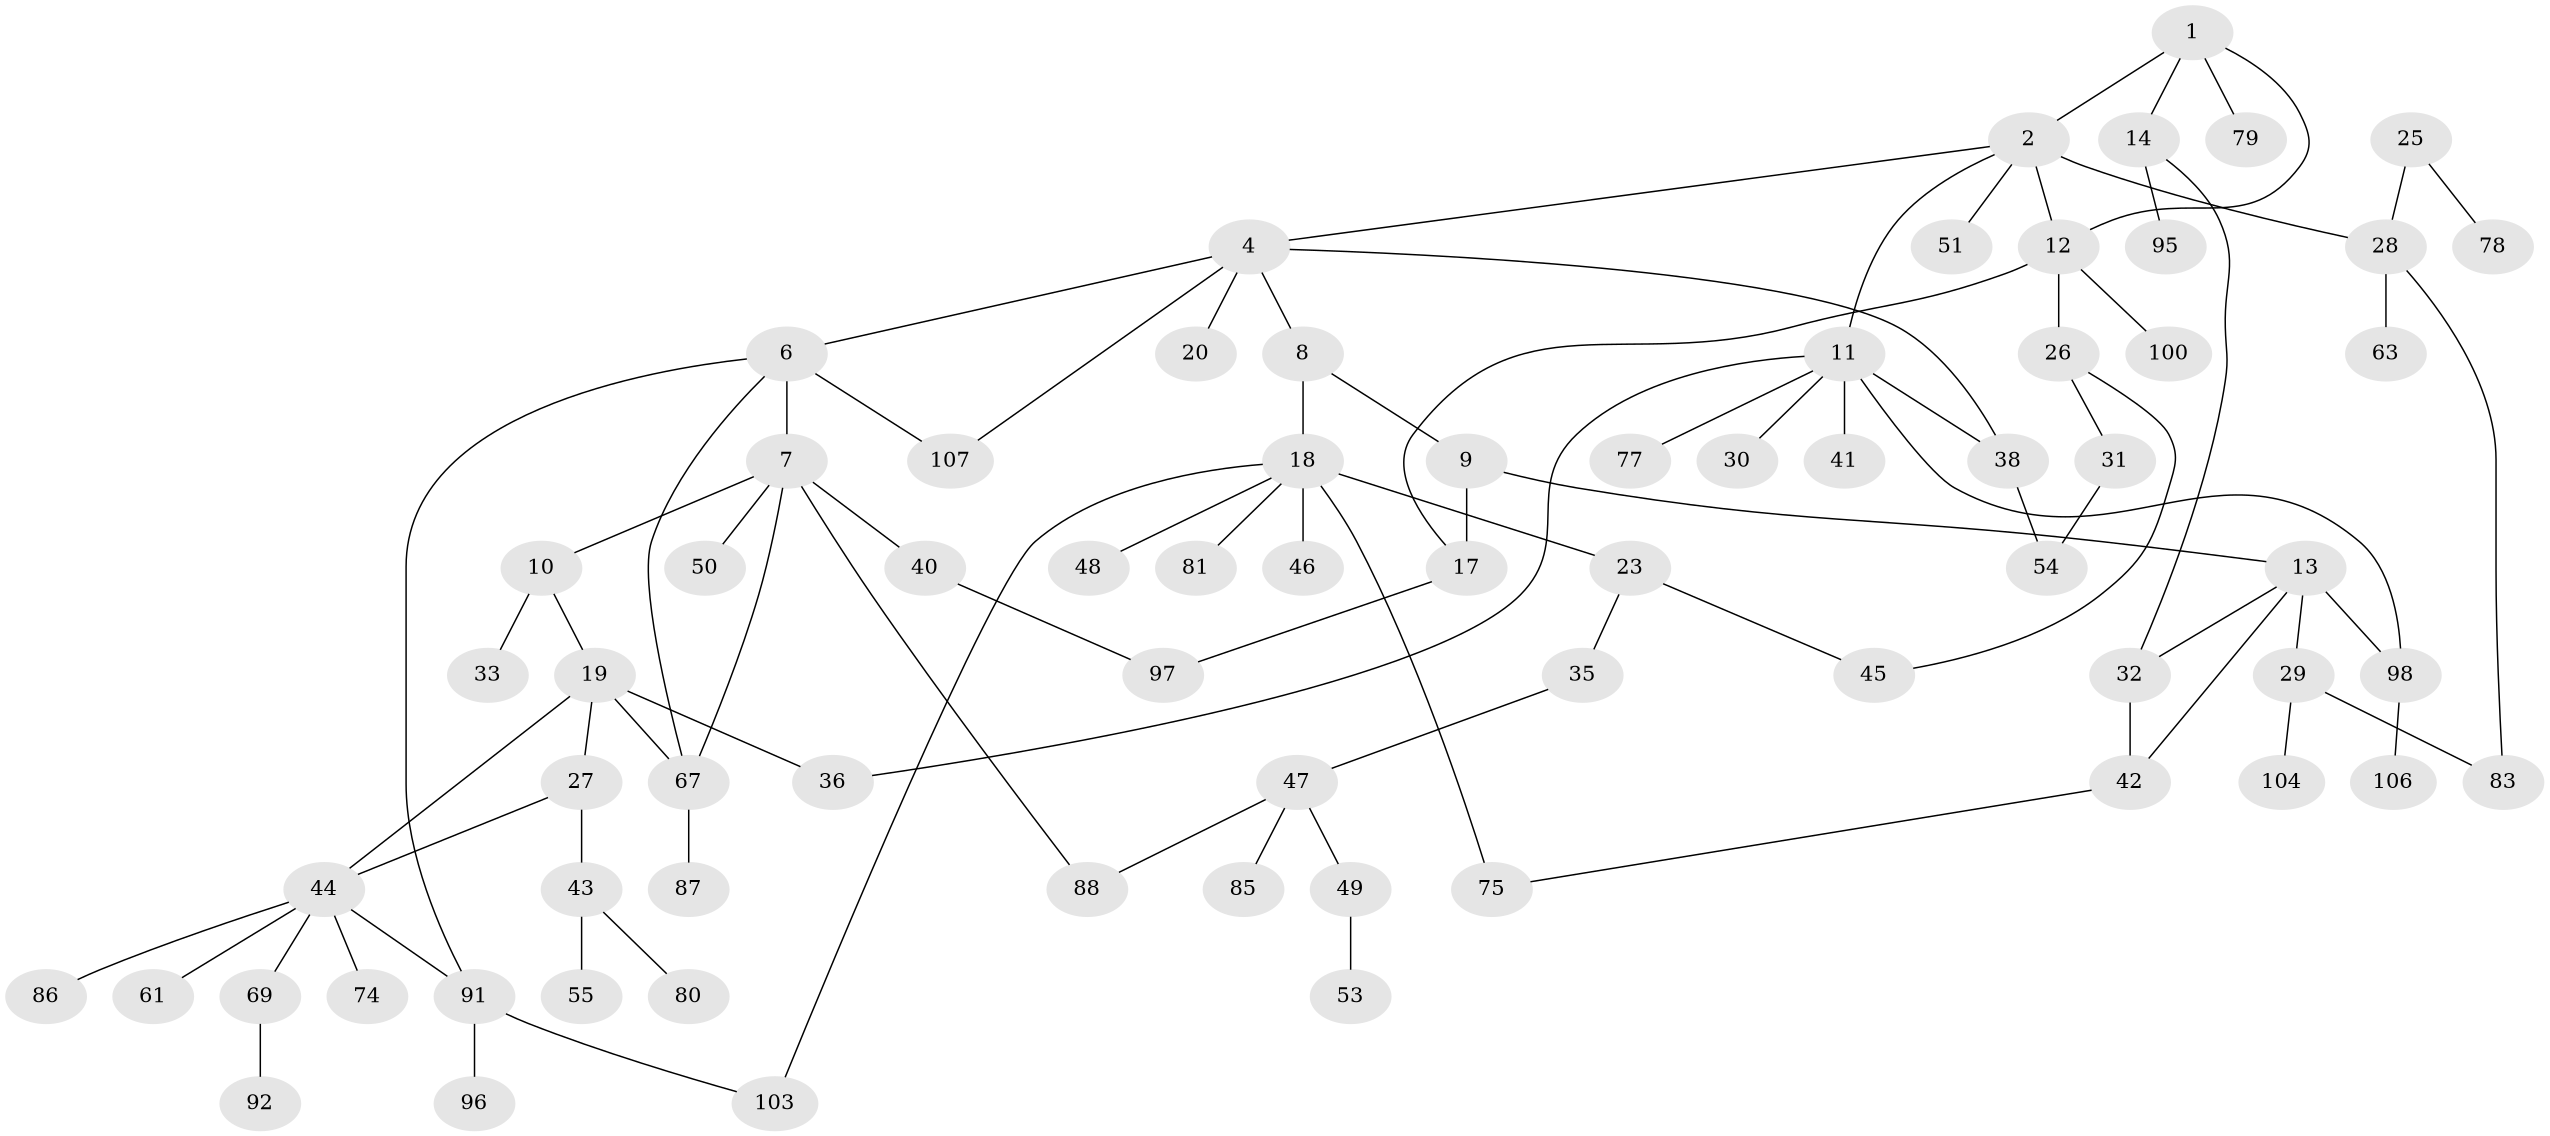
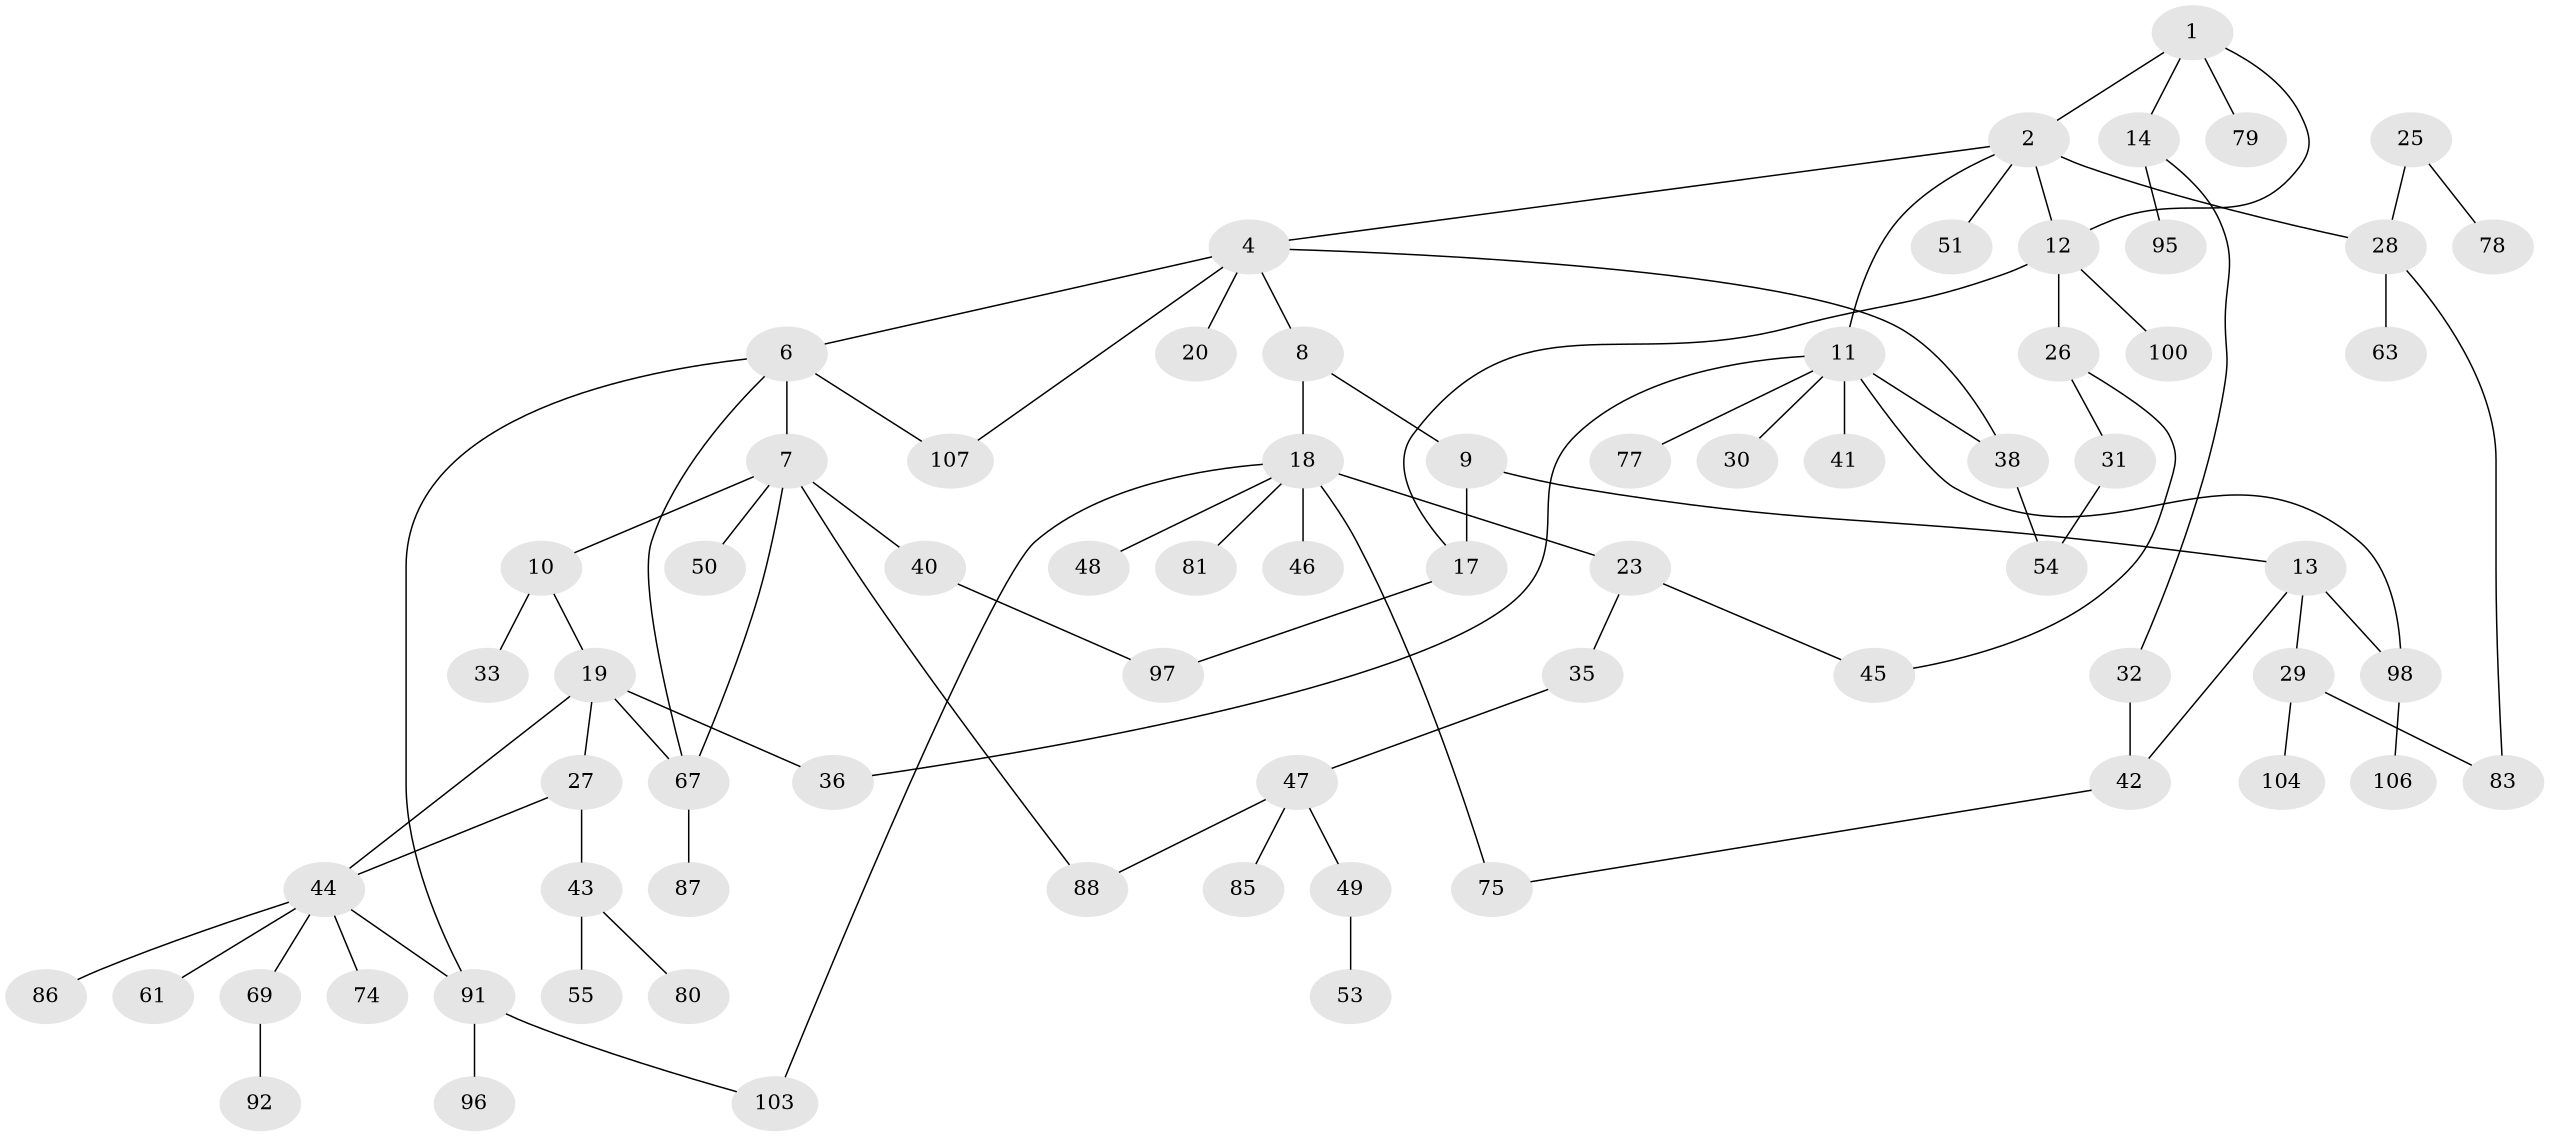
(2218, 622) -> none
